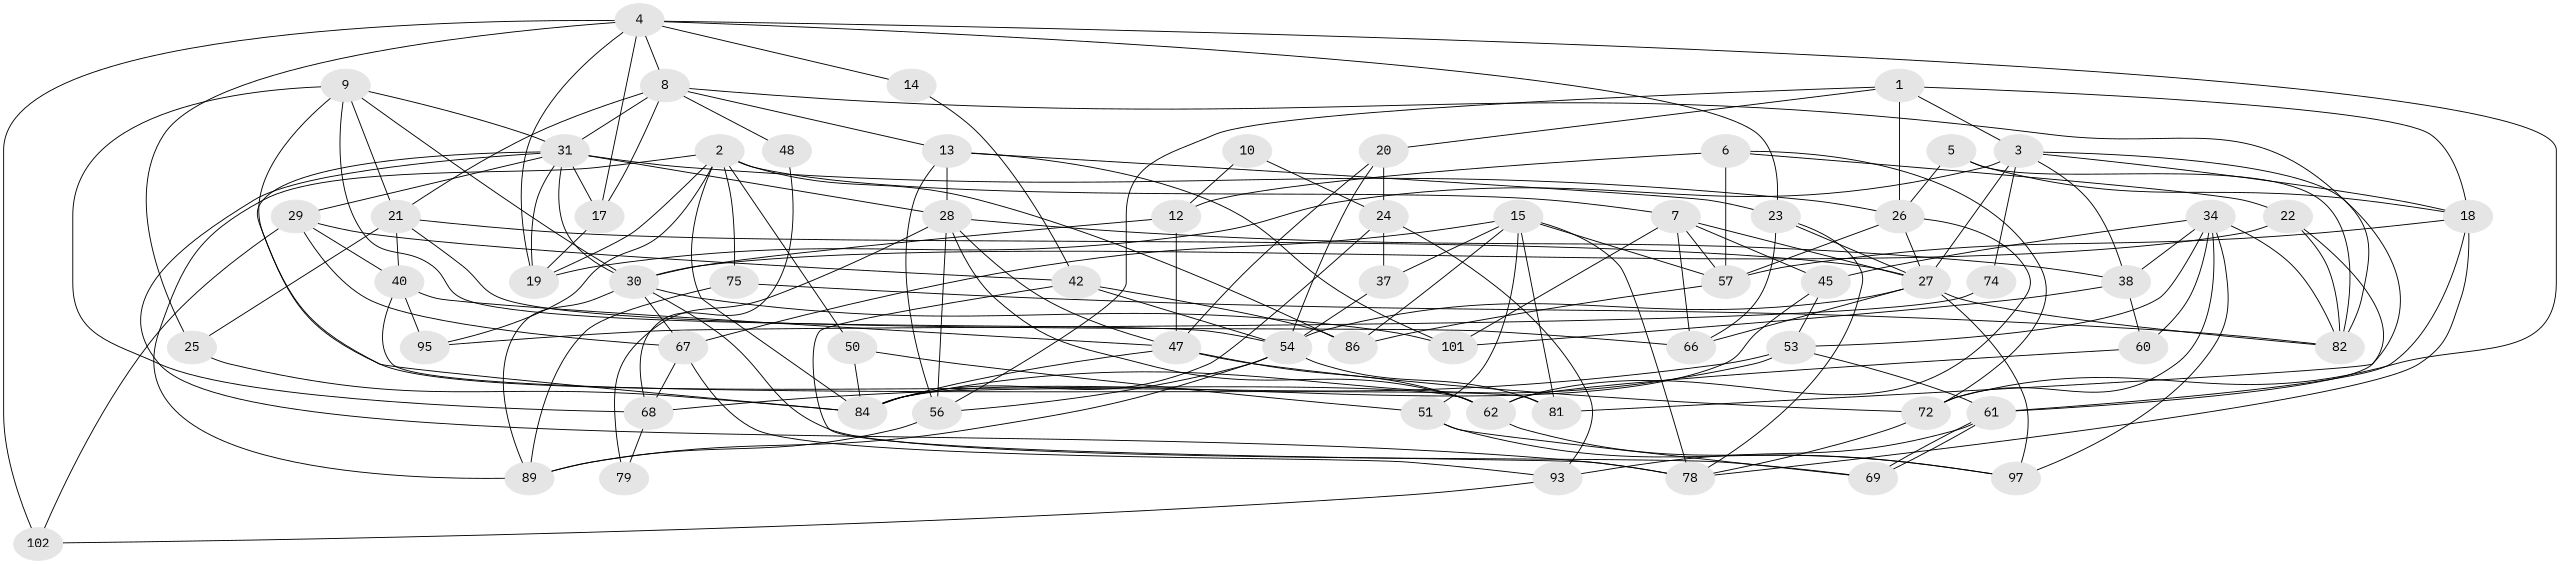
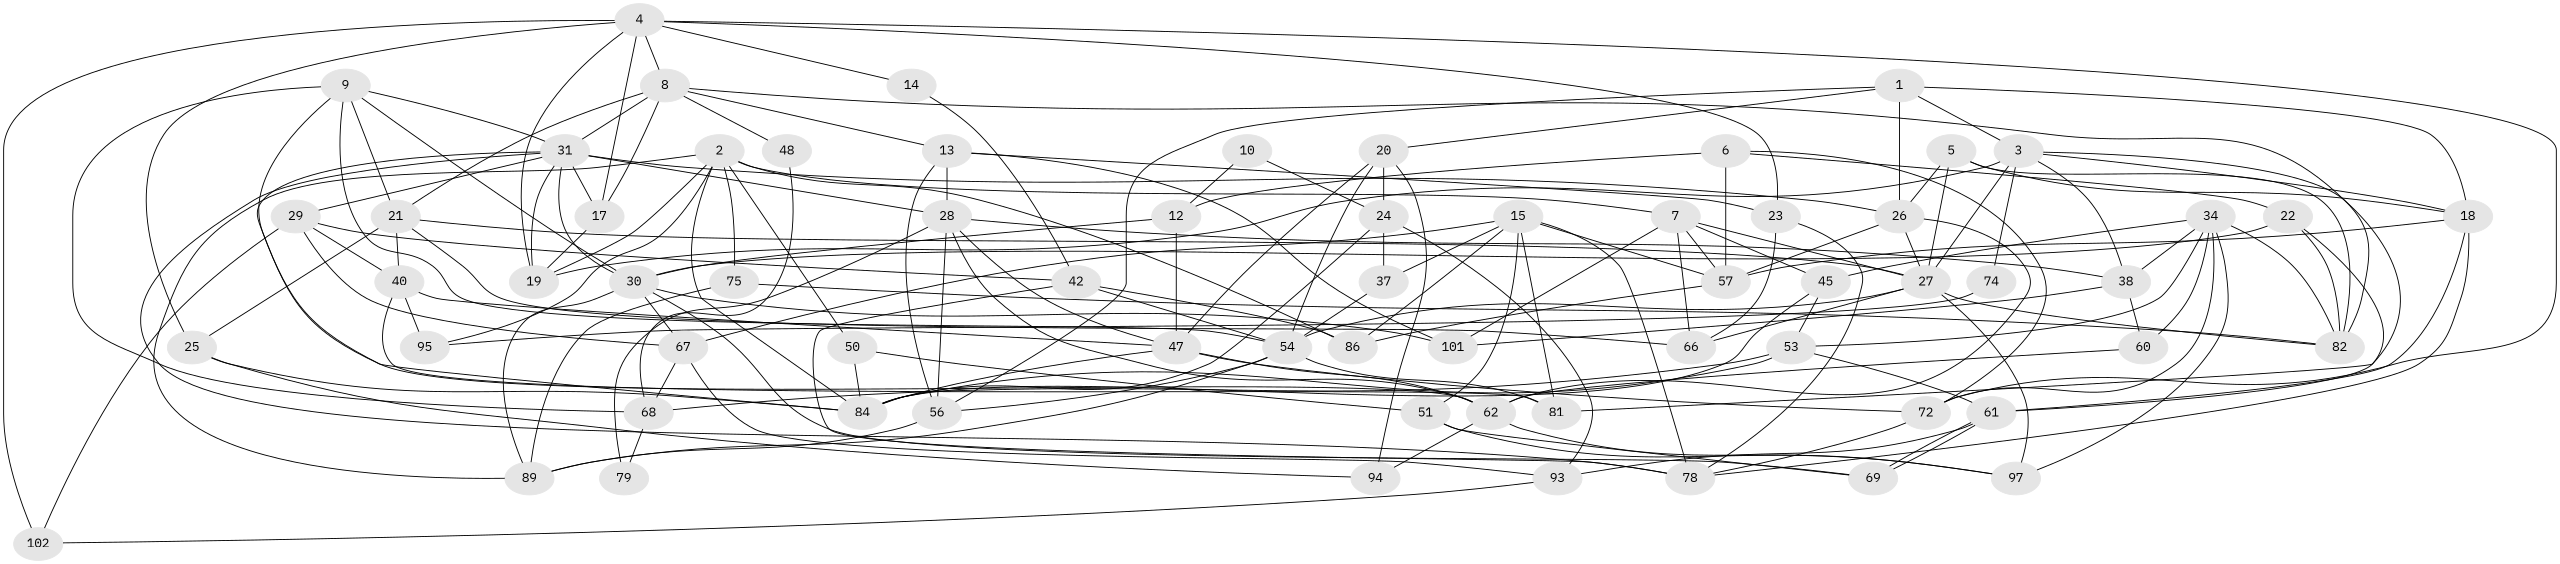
(1851, 249) -> (1939, 214)
none -> (1376, 479)
